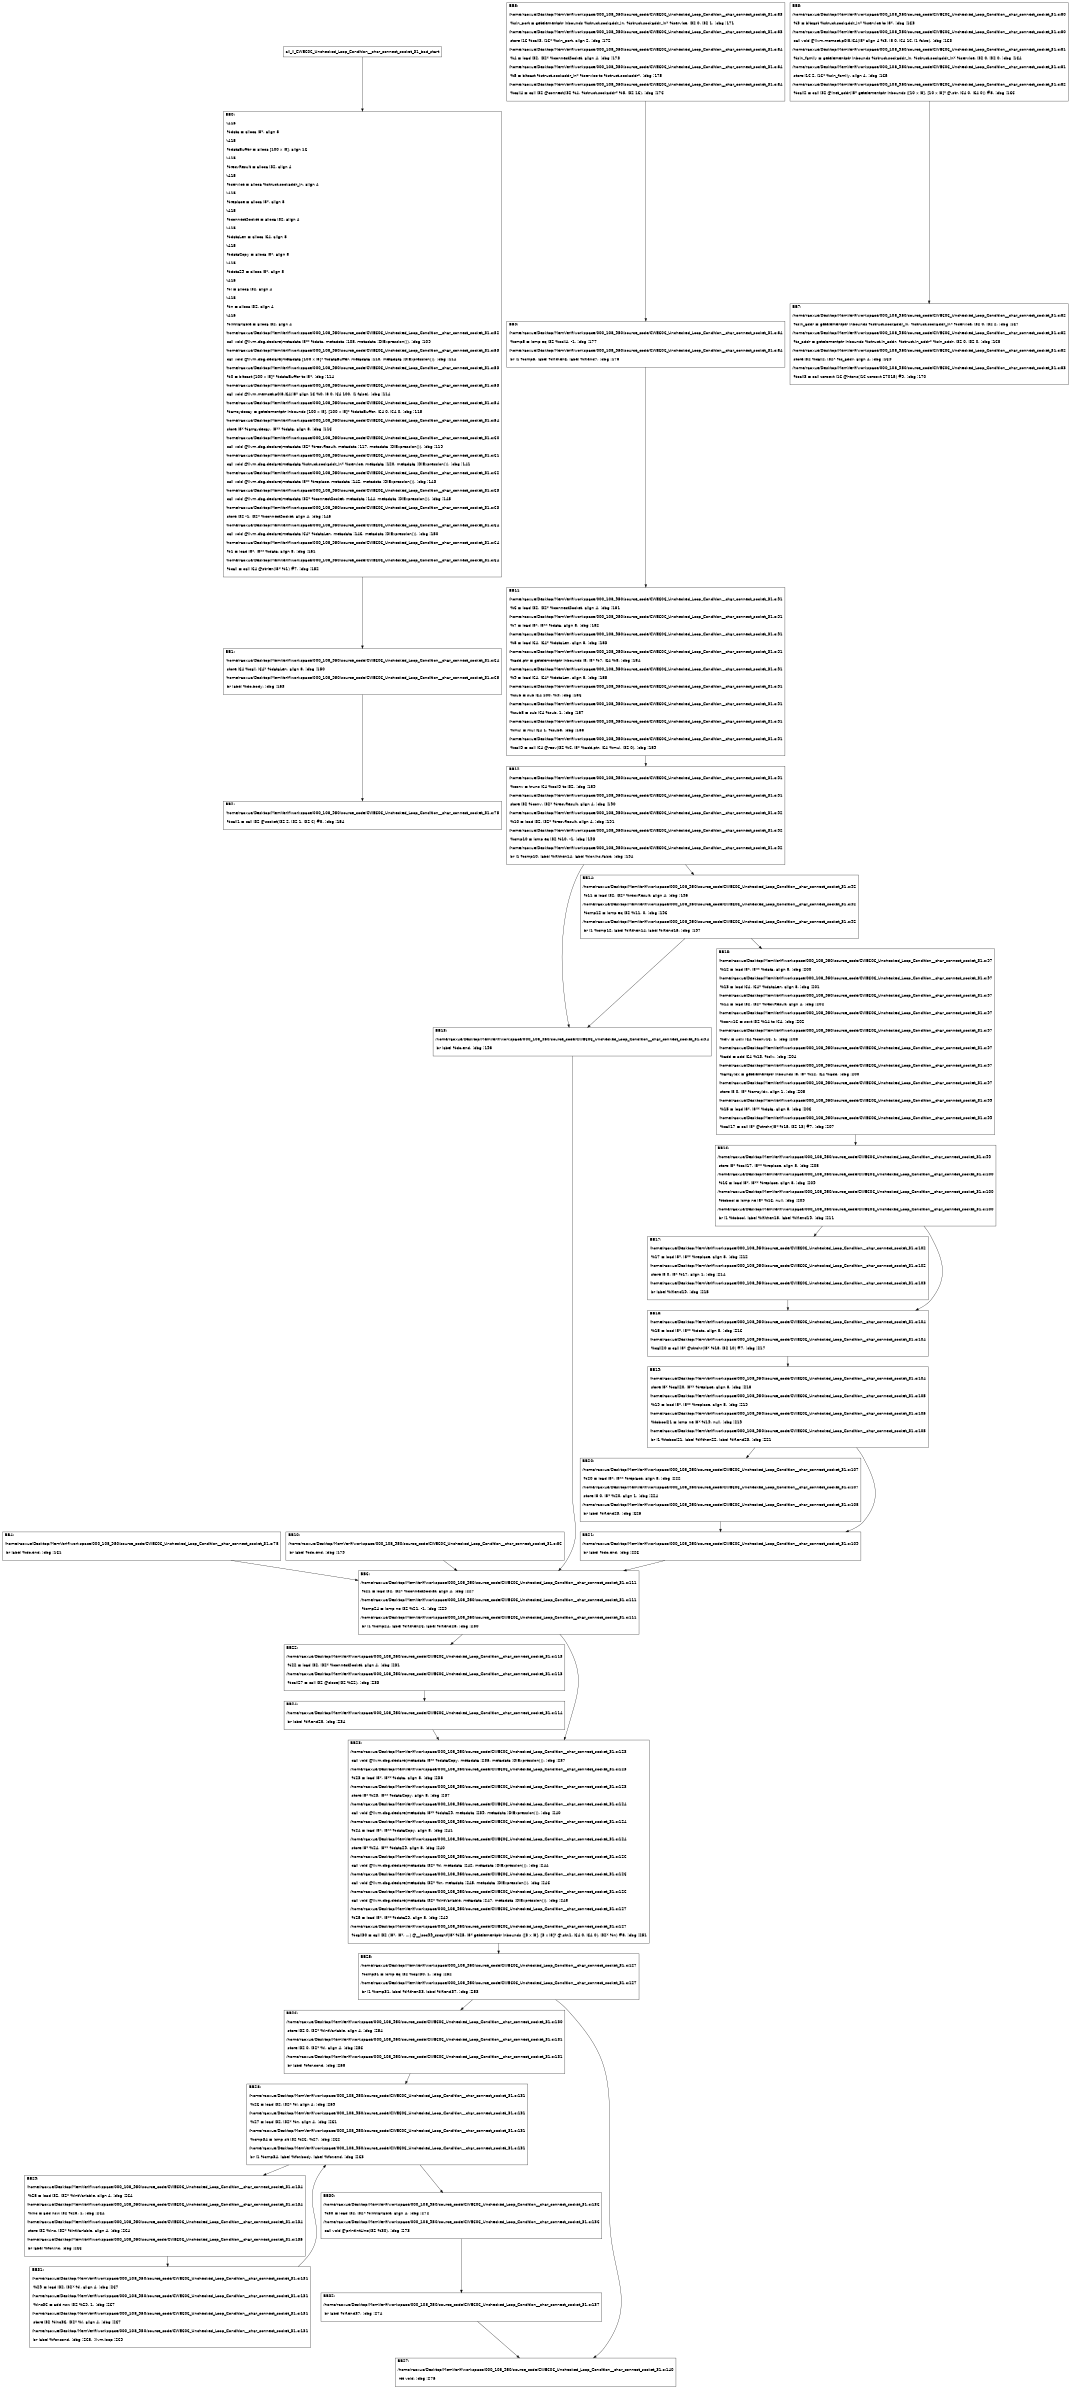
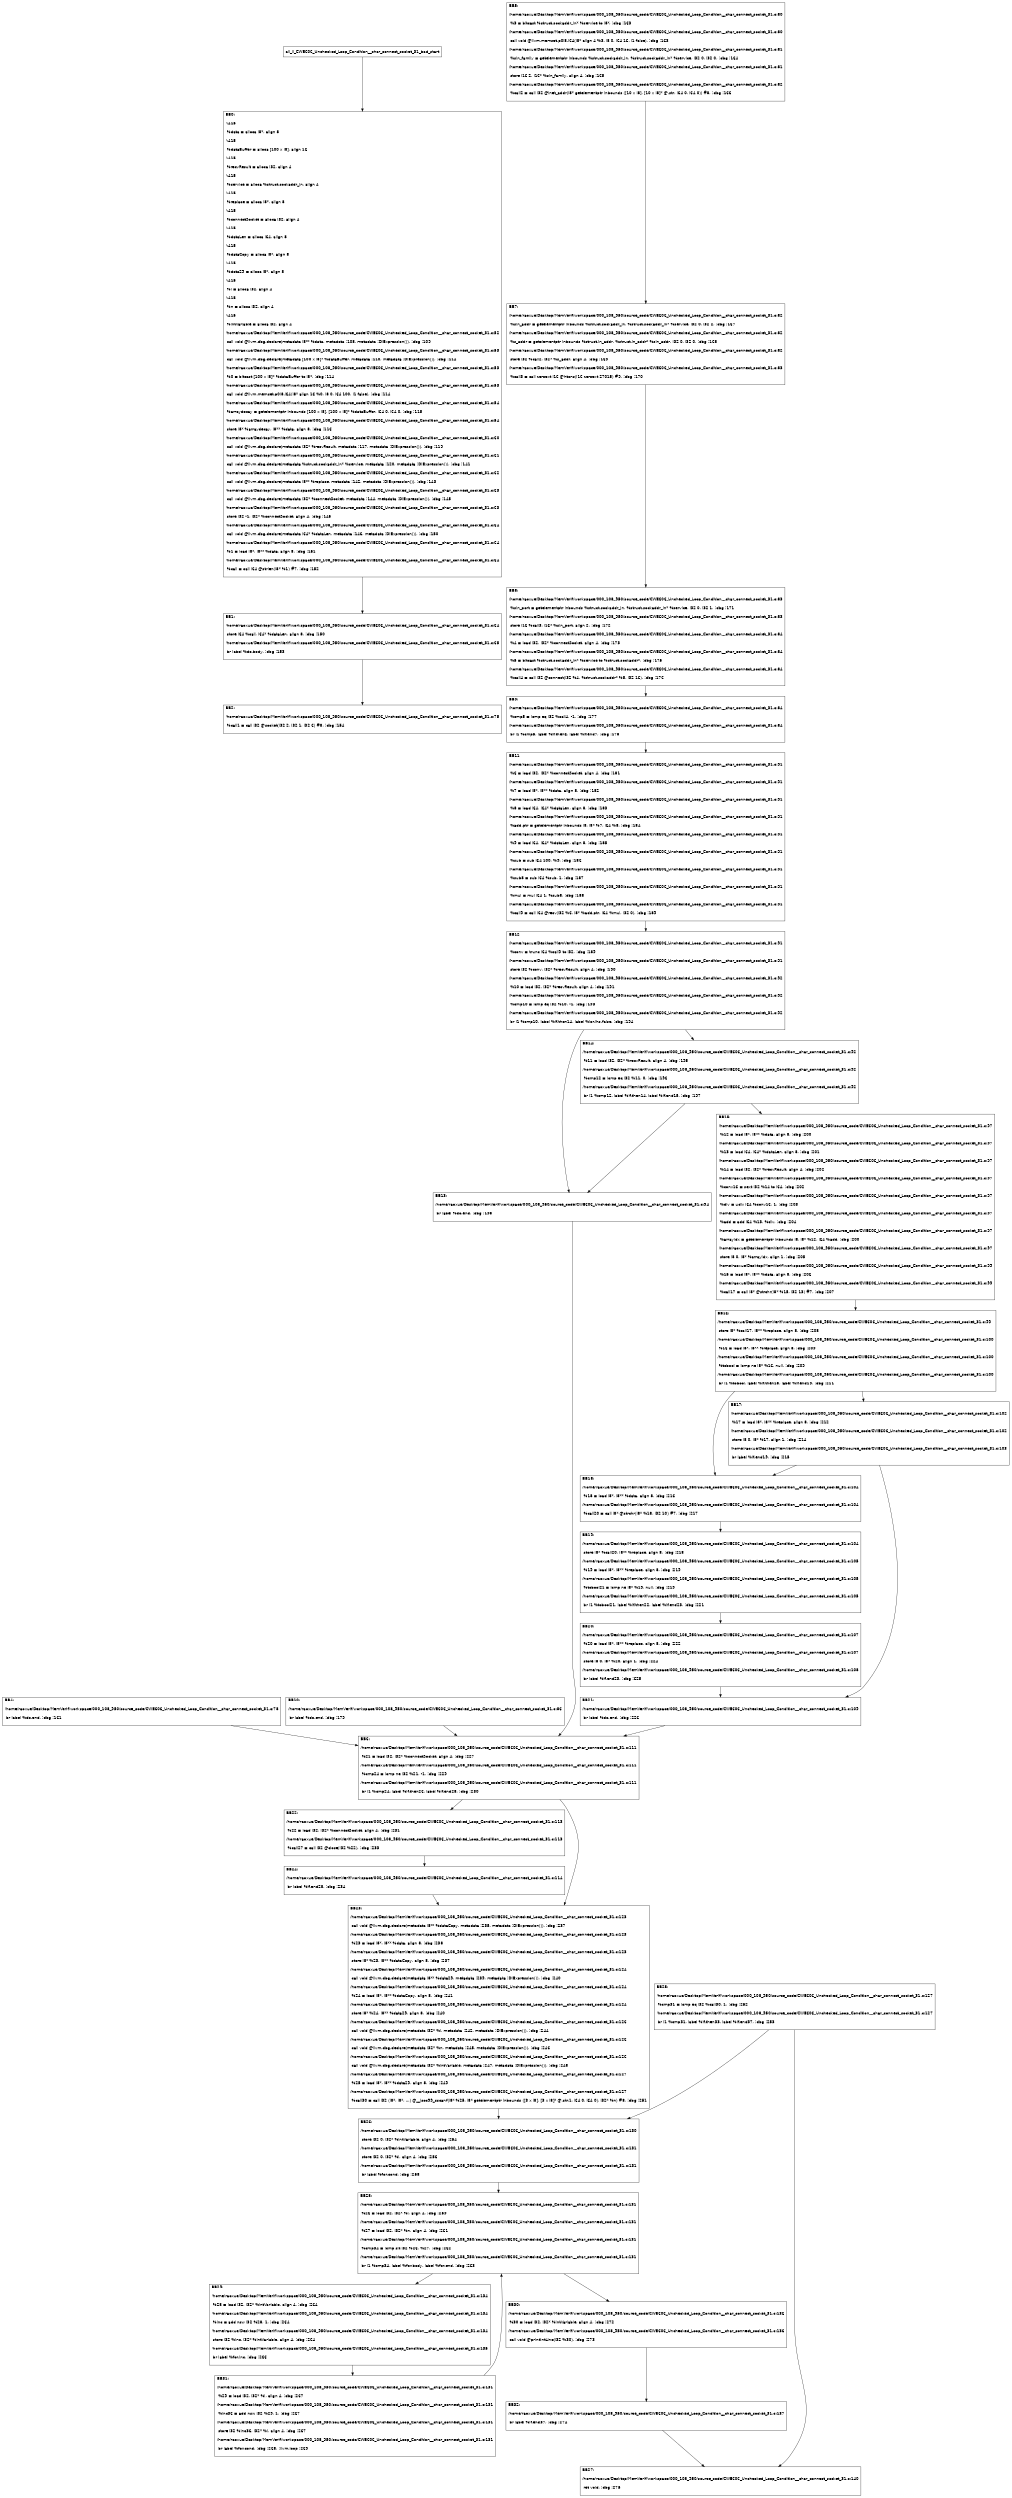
none -> (646, 485)
(875, 1493) -> (897, 1588)
(499, 1947) -> (499, 2112)
